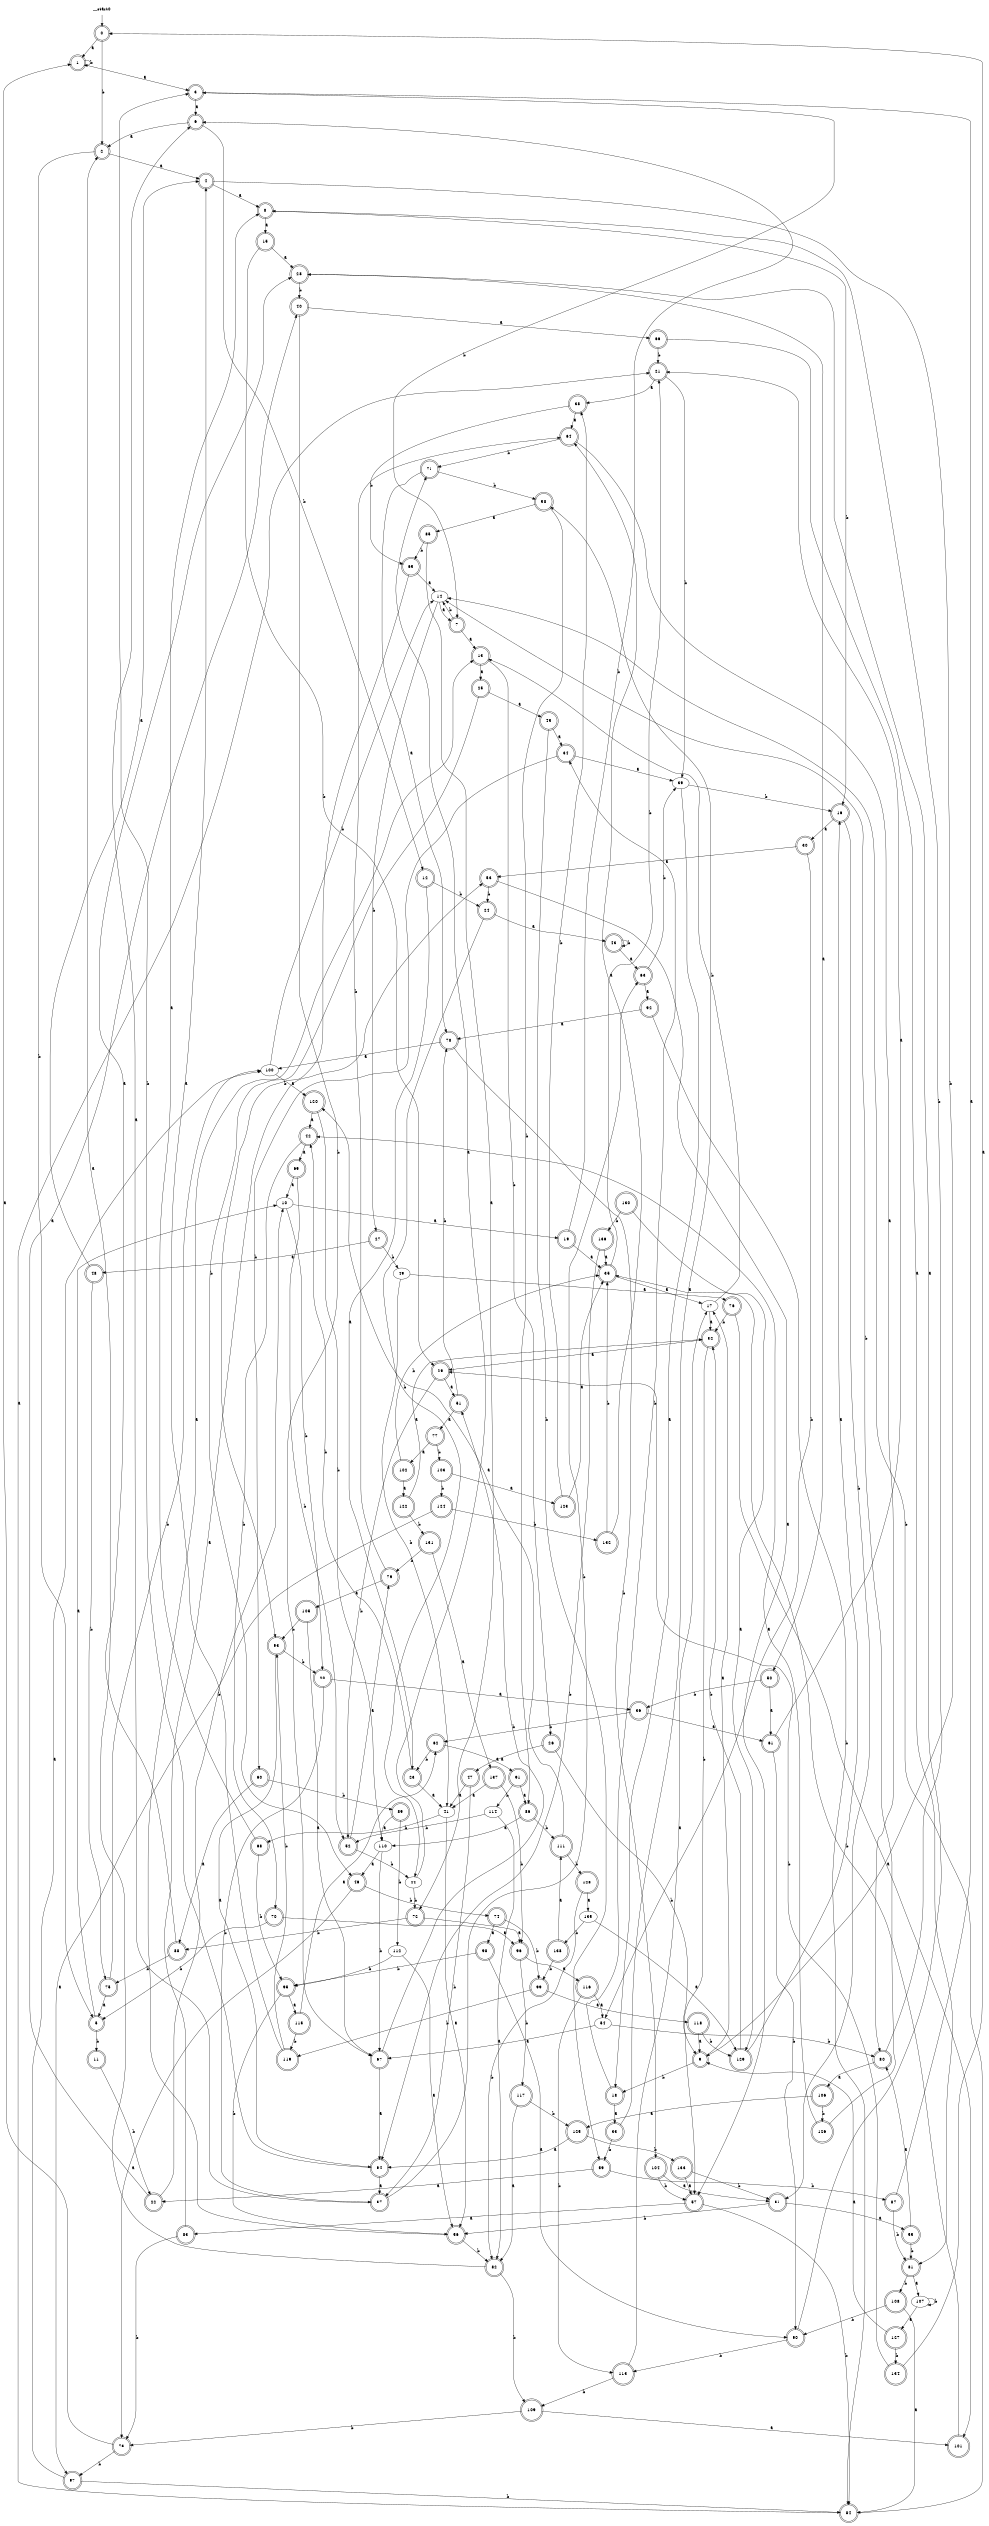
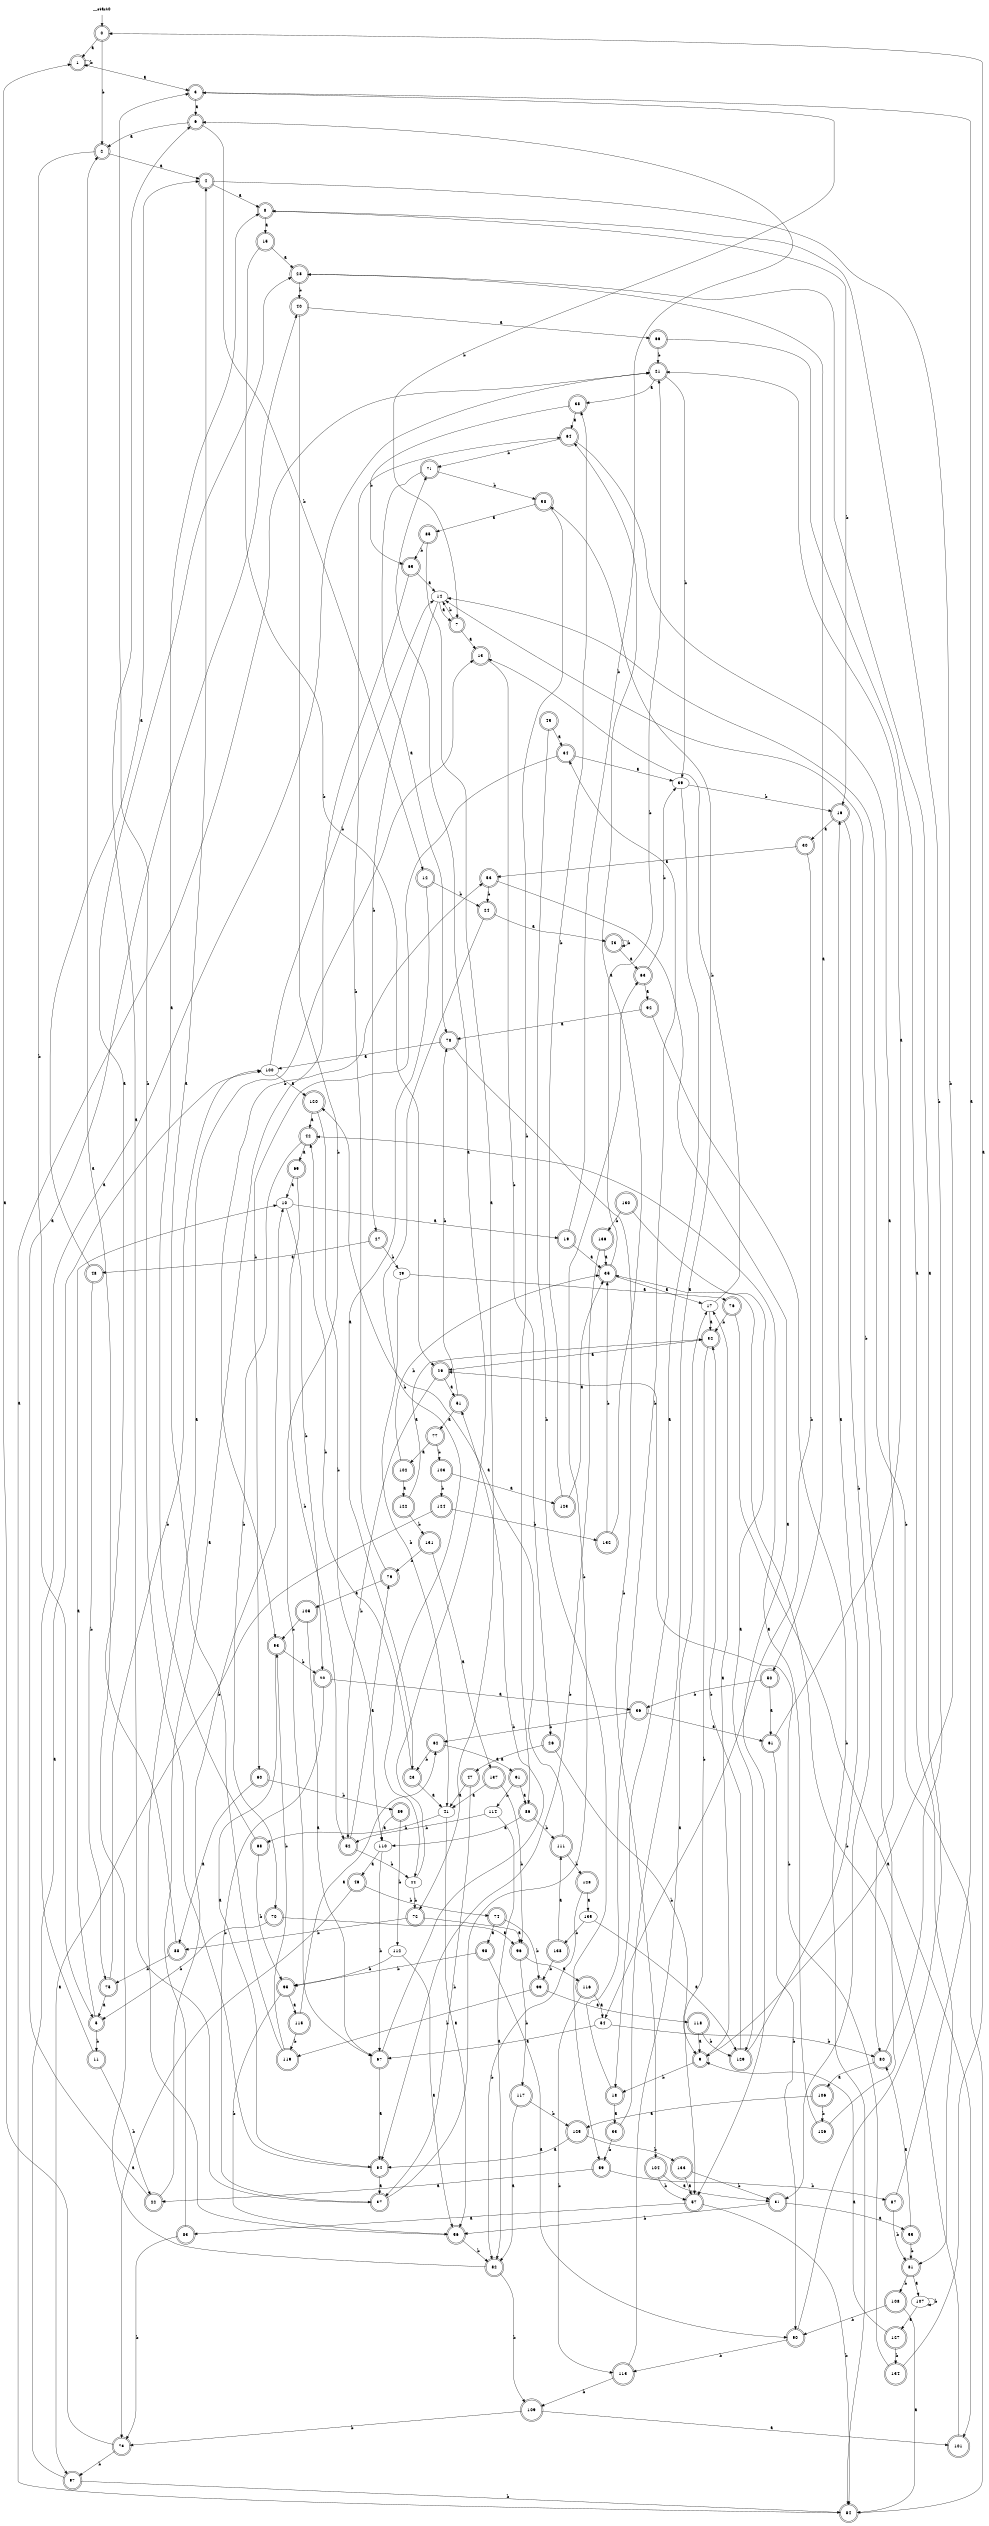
(481, 688) -> none
none -> (125, 1147)
